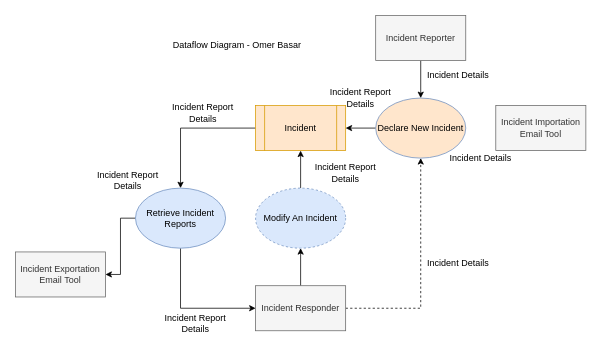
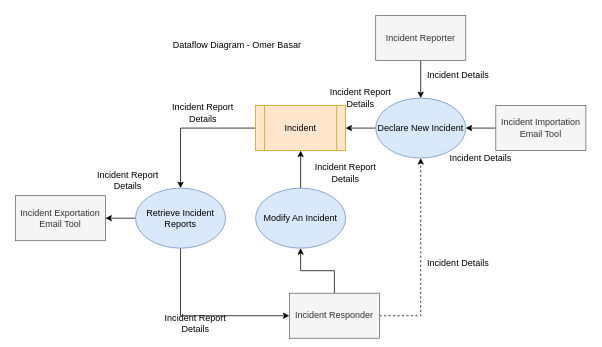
(420, 128) -> (420, 128)
none -> (472, 128)
(300, 218) -> (300, 218)
(60, 274) -> (60, 218)
(300, 308) -> (334, 315)
